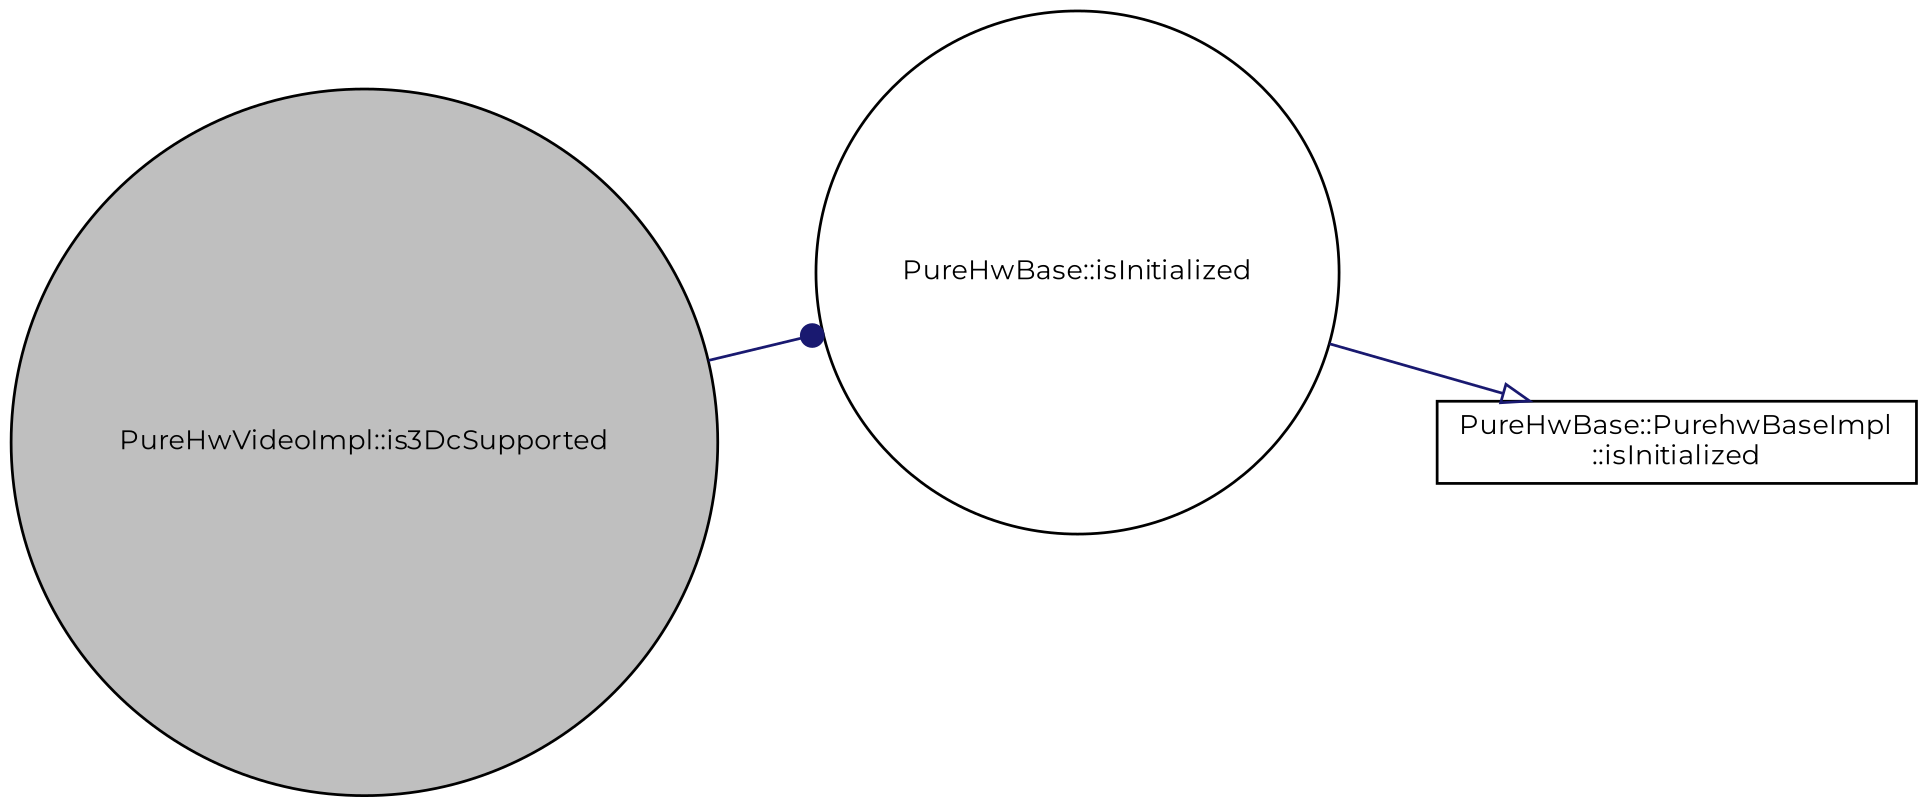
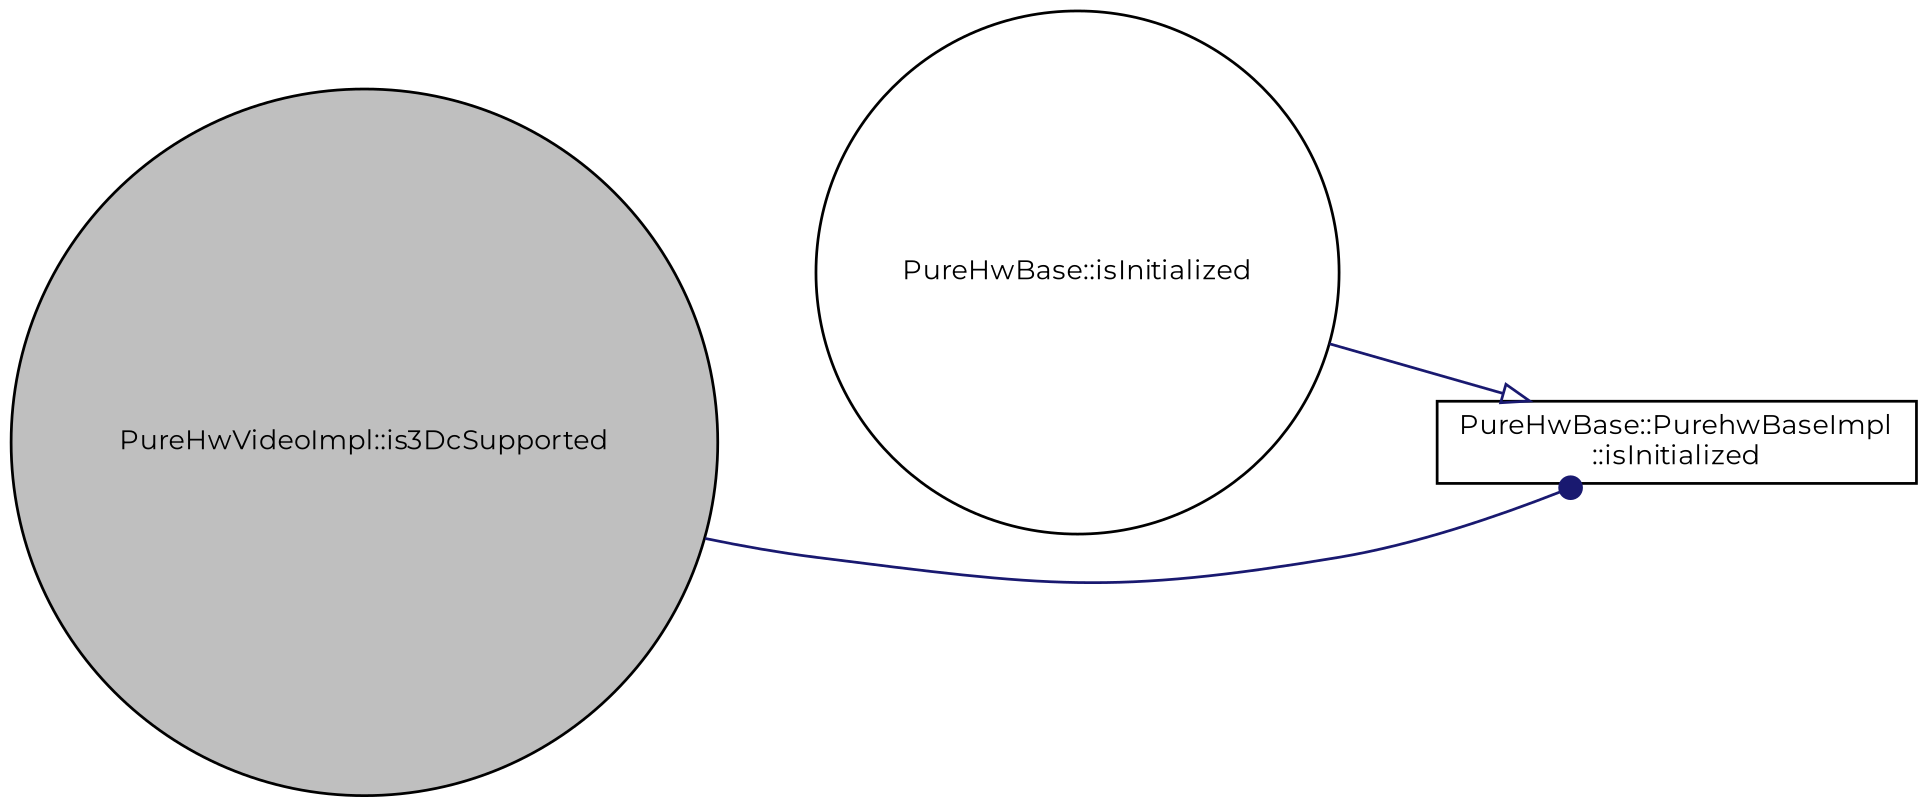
(755, 349) -> (1137, 582)
